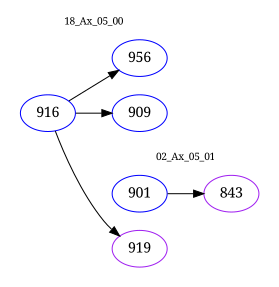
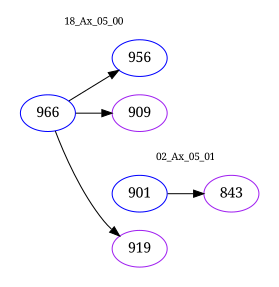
(48, 113) -> (48, 113)
(140, 113) -> (140, 113)
